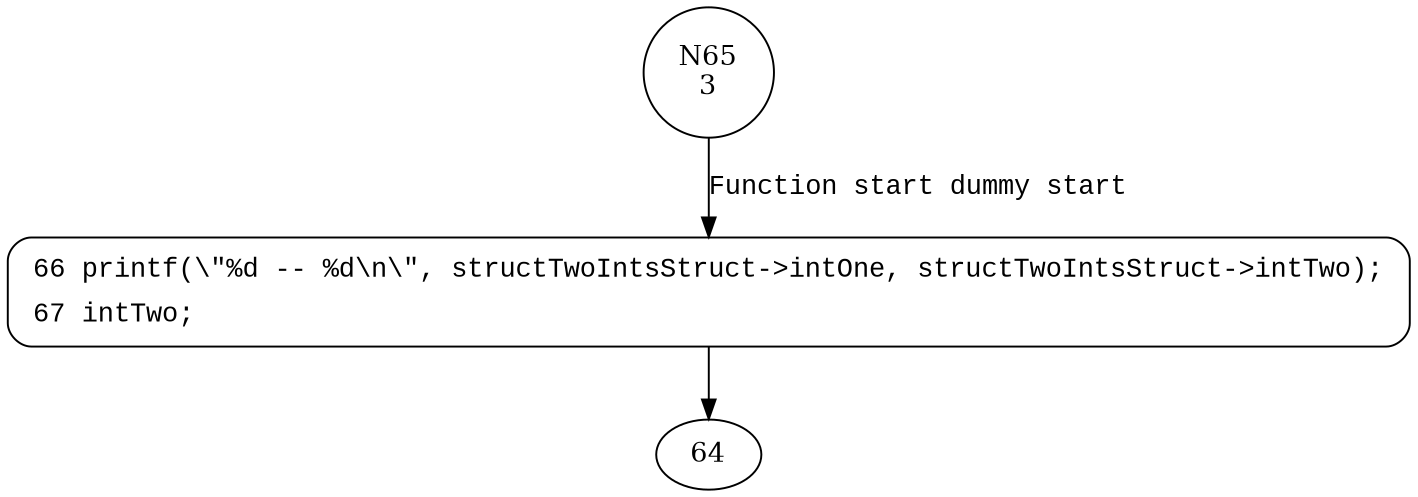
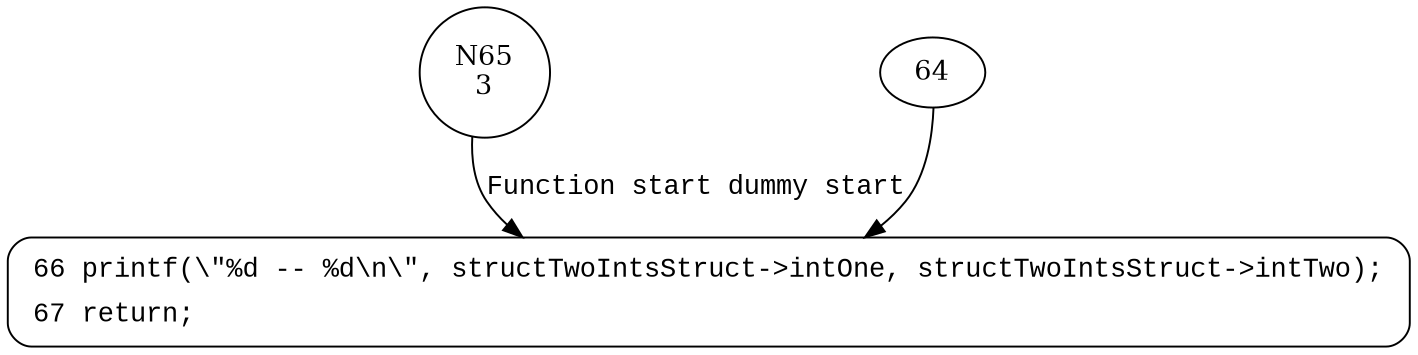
(138, 313) -> (138, 313)
(709, 373) -> (921, 173)
